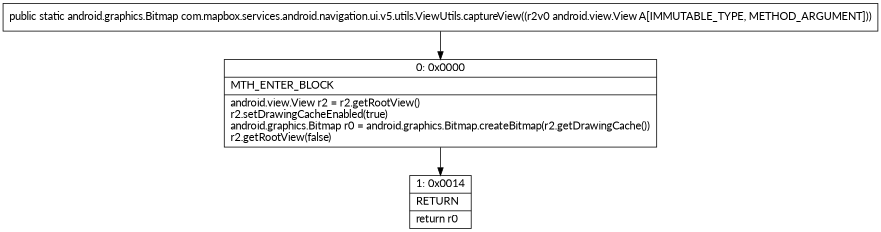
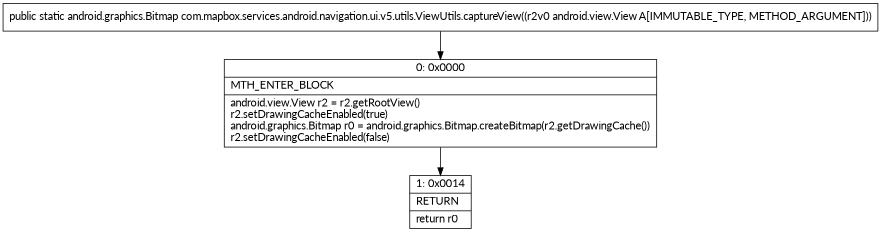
(281, 138) -> (310, 138)
